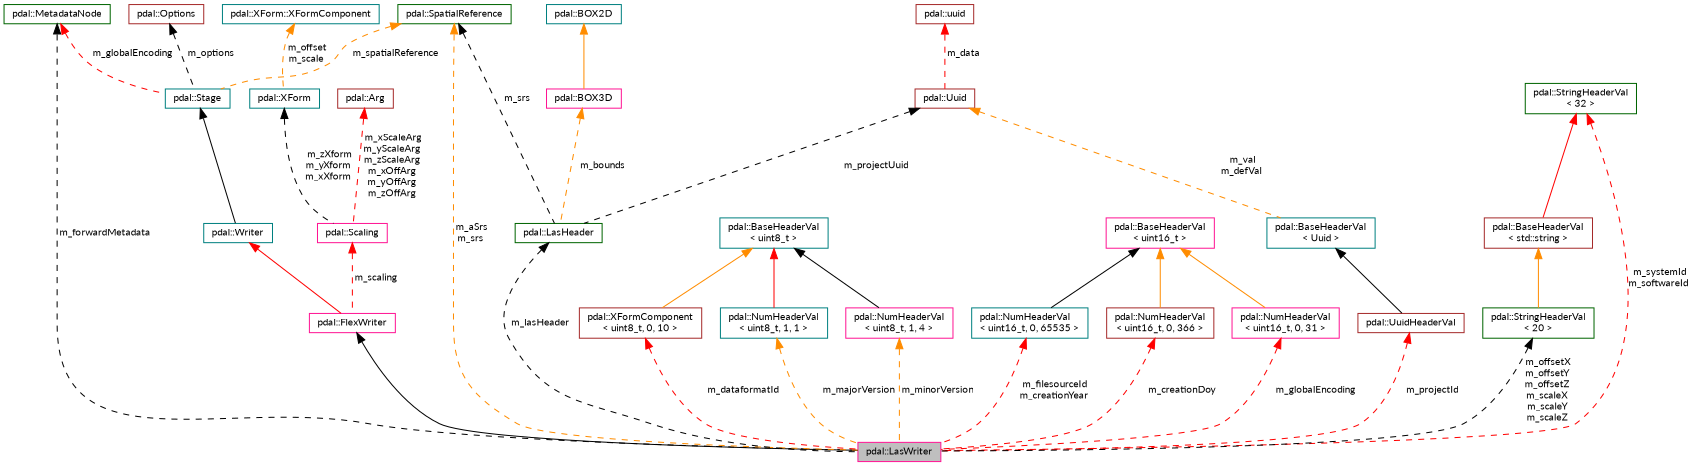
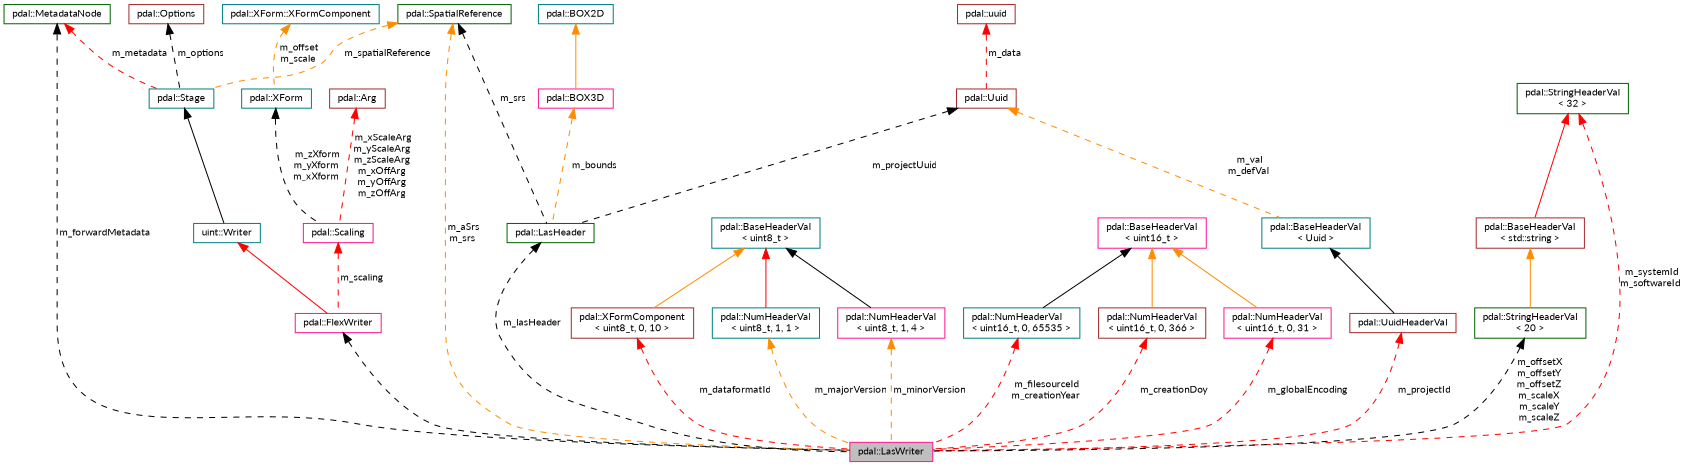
(132, 54) -> (139, 54)
(238, 233) -> (227, 233)
(591, 441) -> (447, 428)
